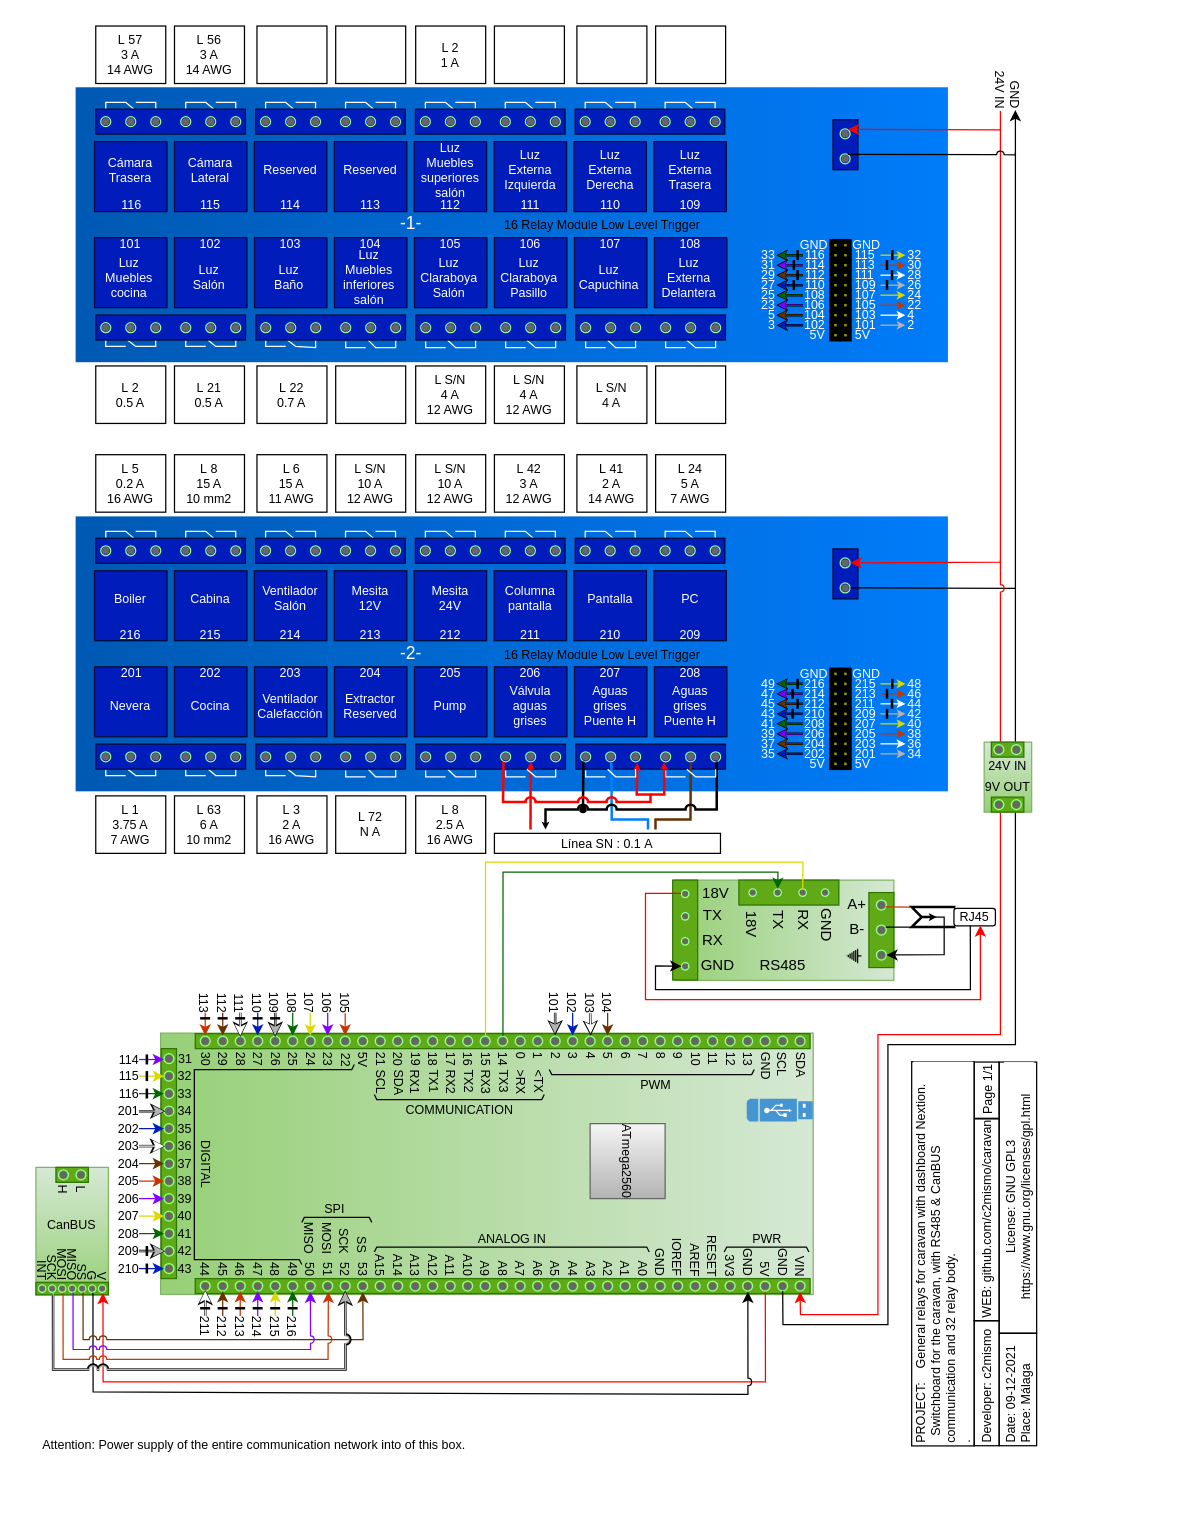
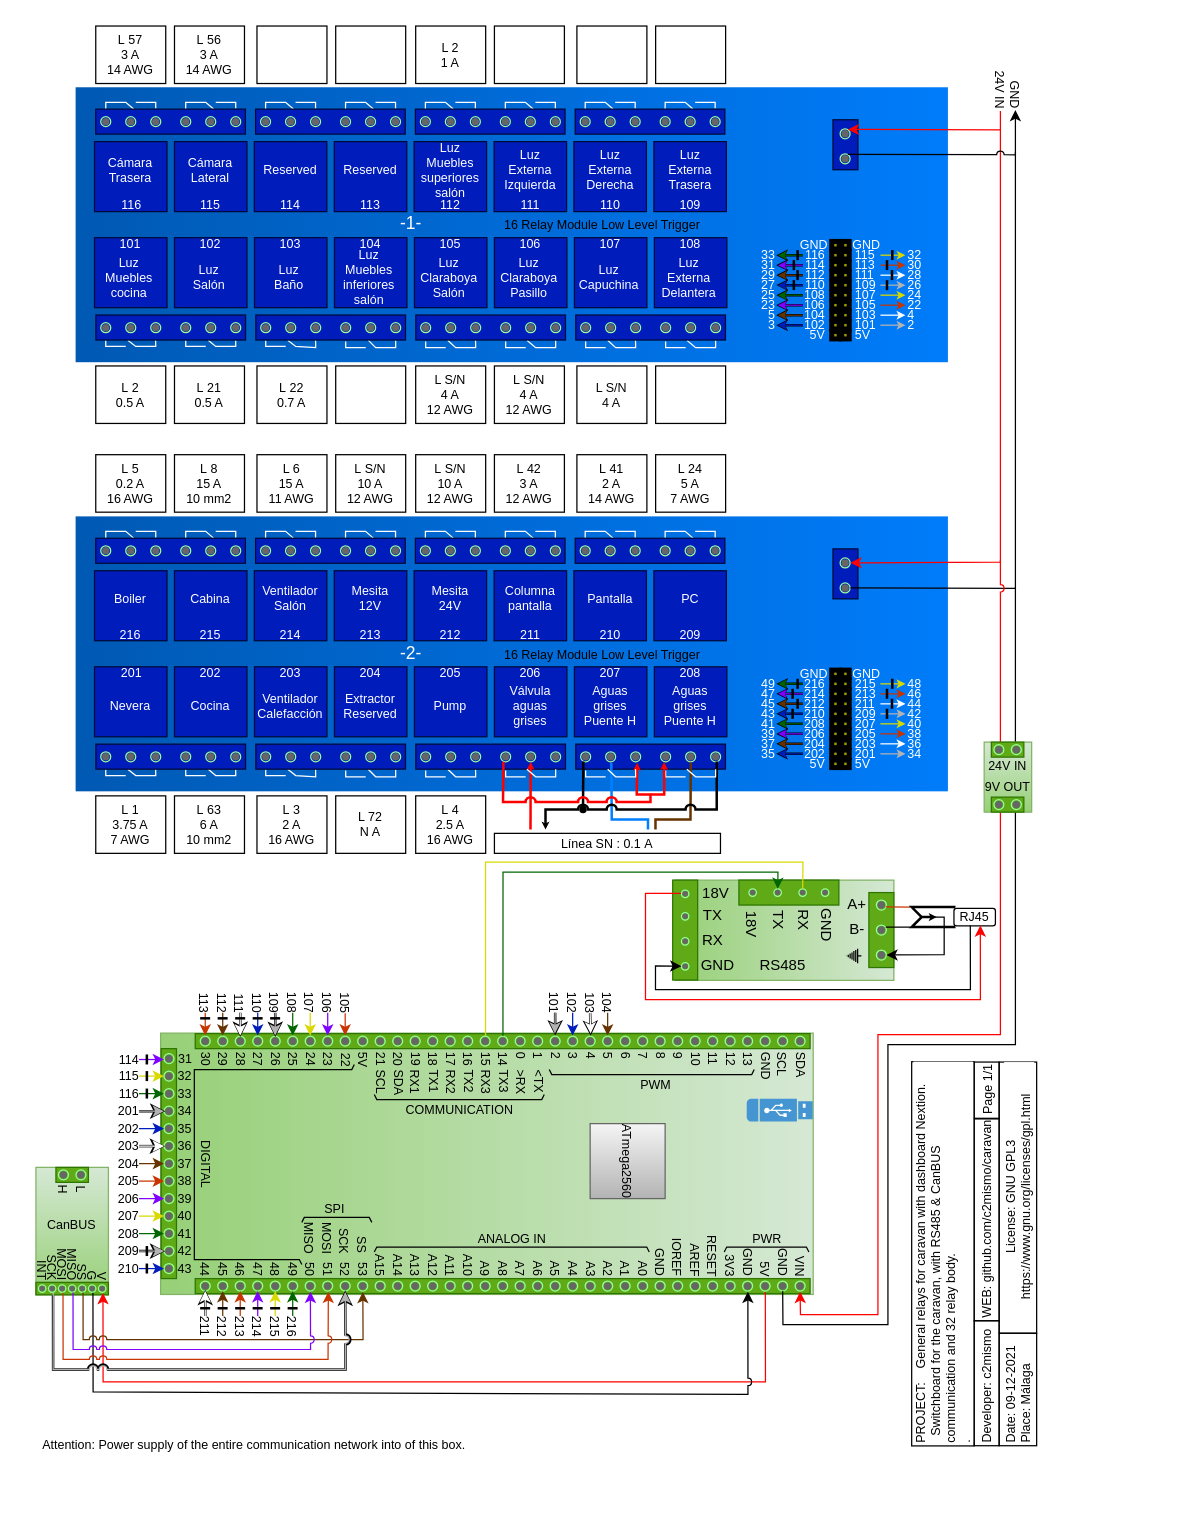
(451, 824) -> (451, 824)
